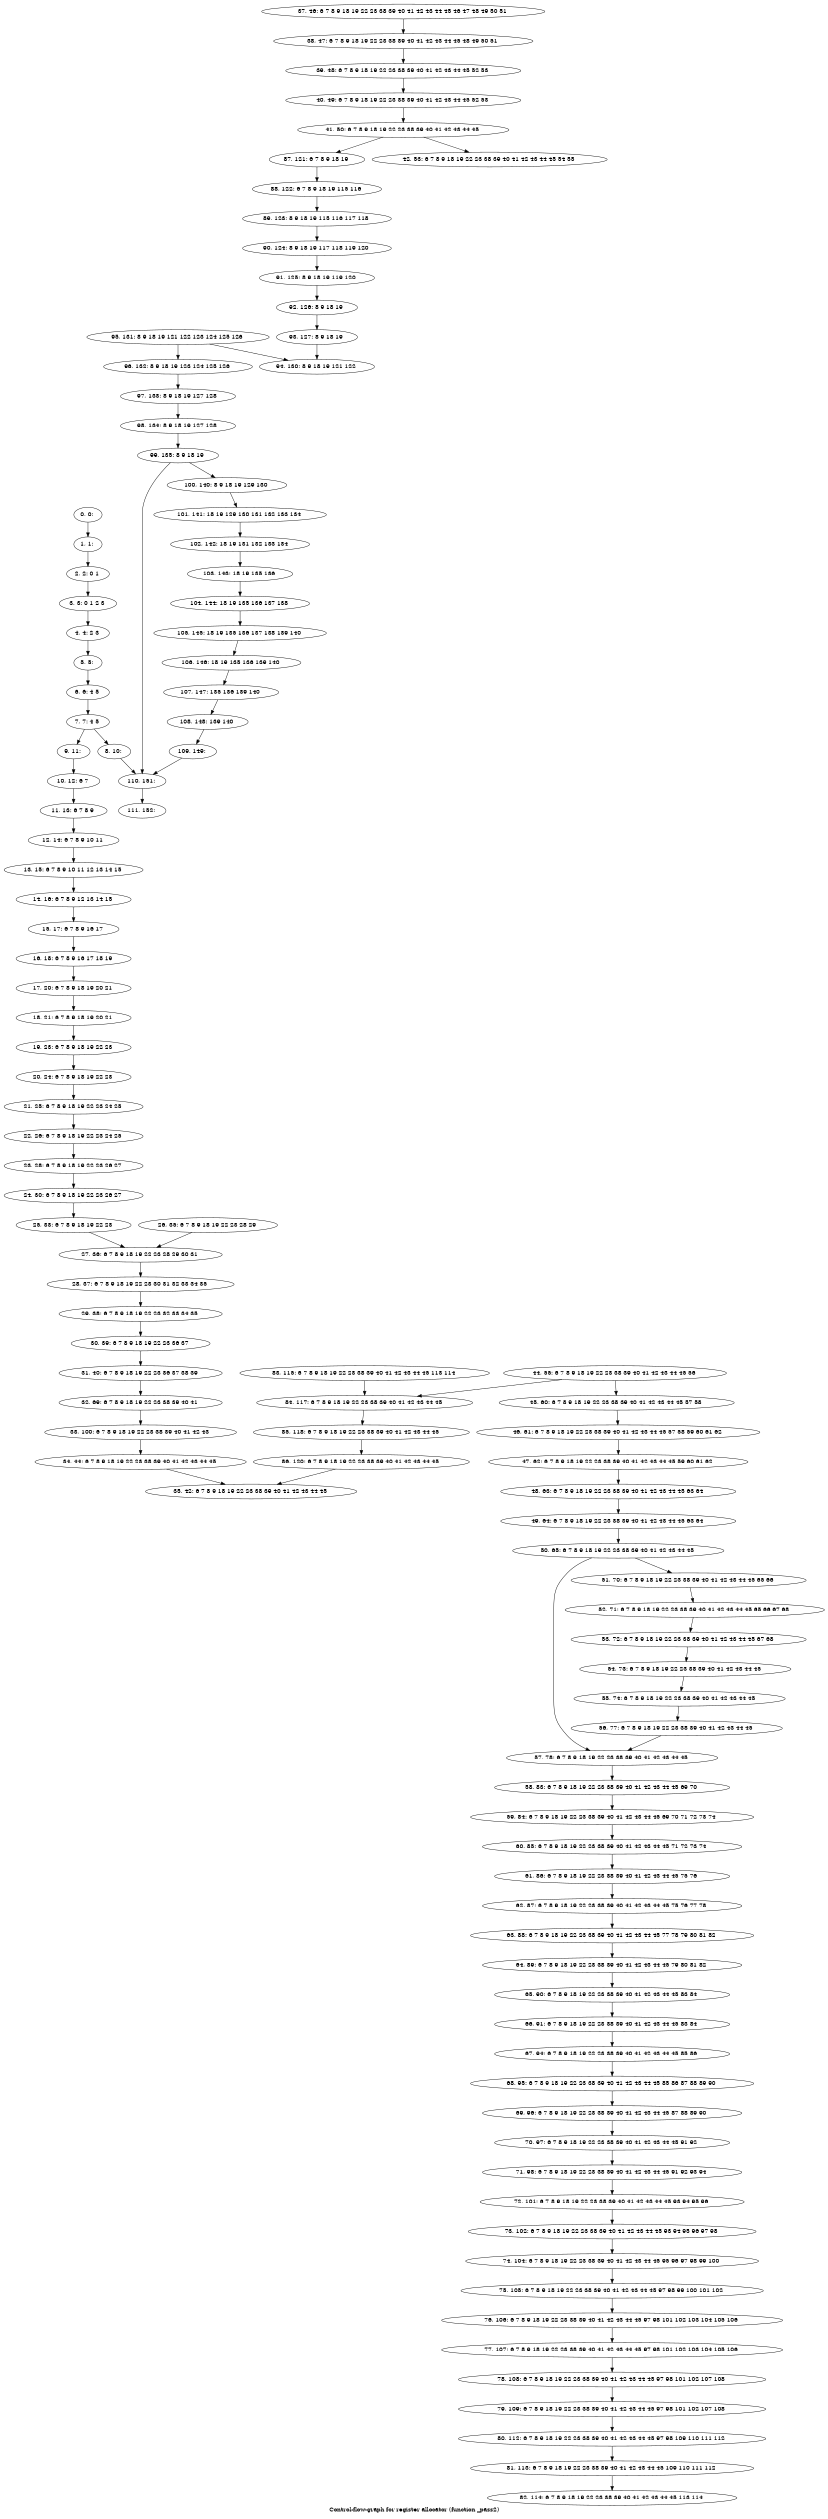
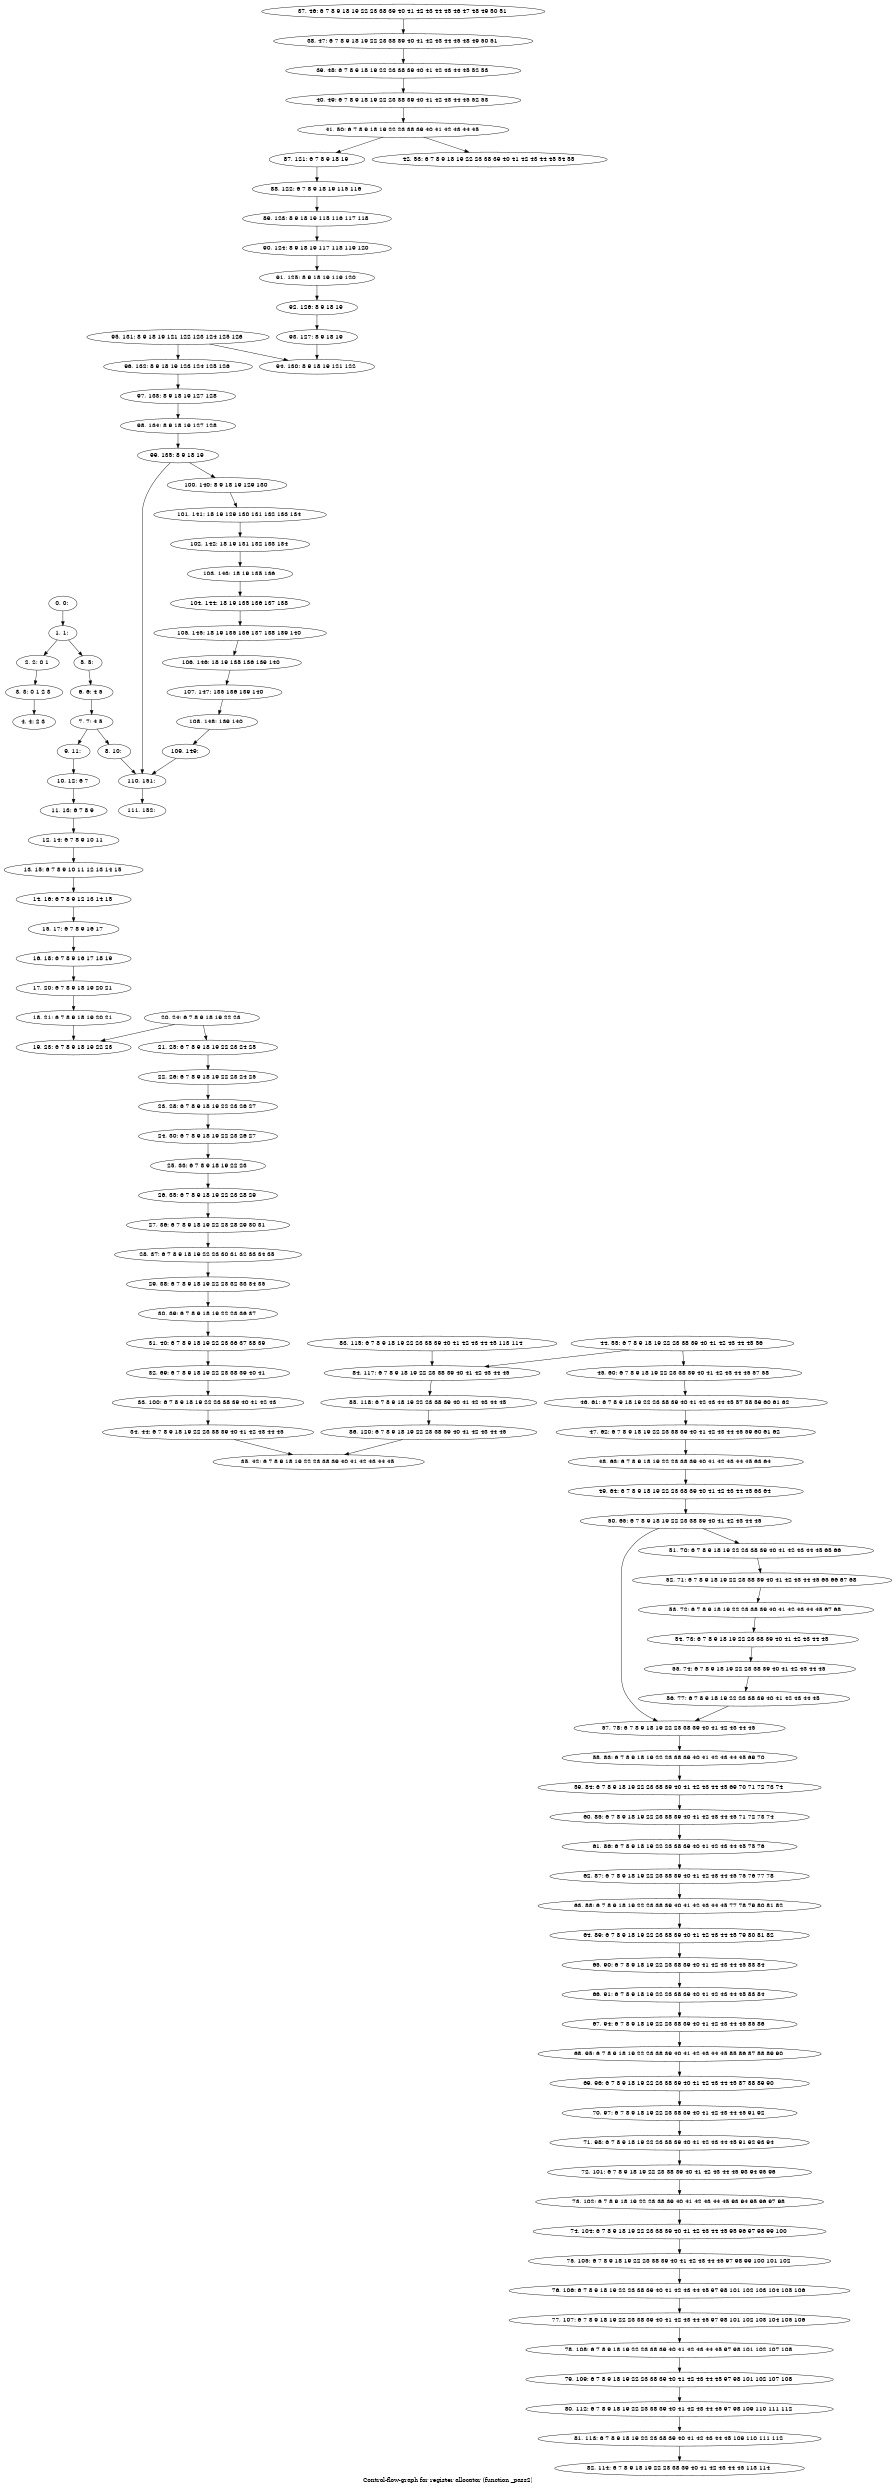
(88, 646) -> (74, 646)
(74, 1060) -> (140, 1032)
(105, 1239) -> (208, 1179)
